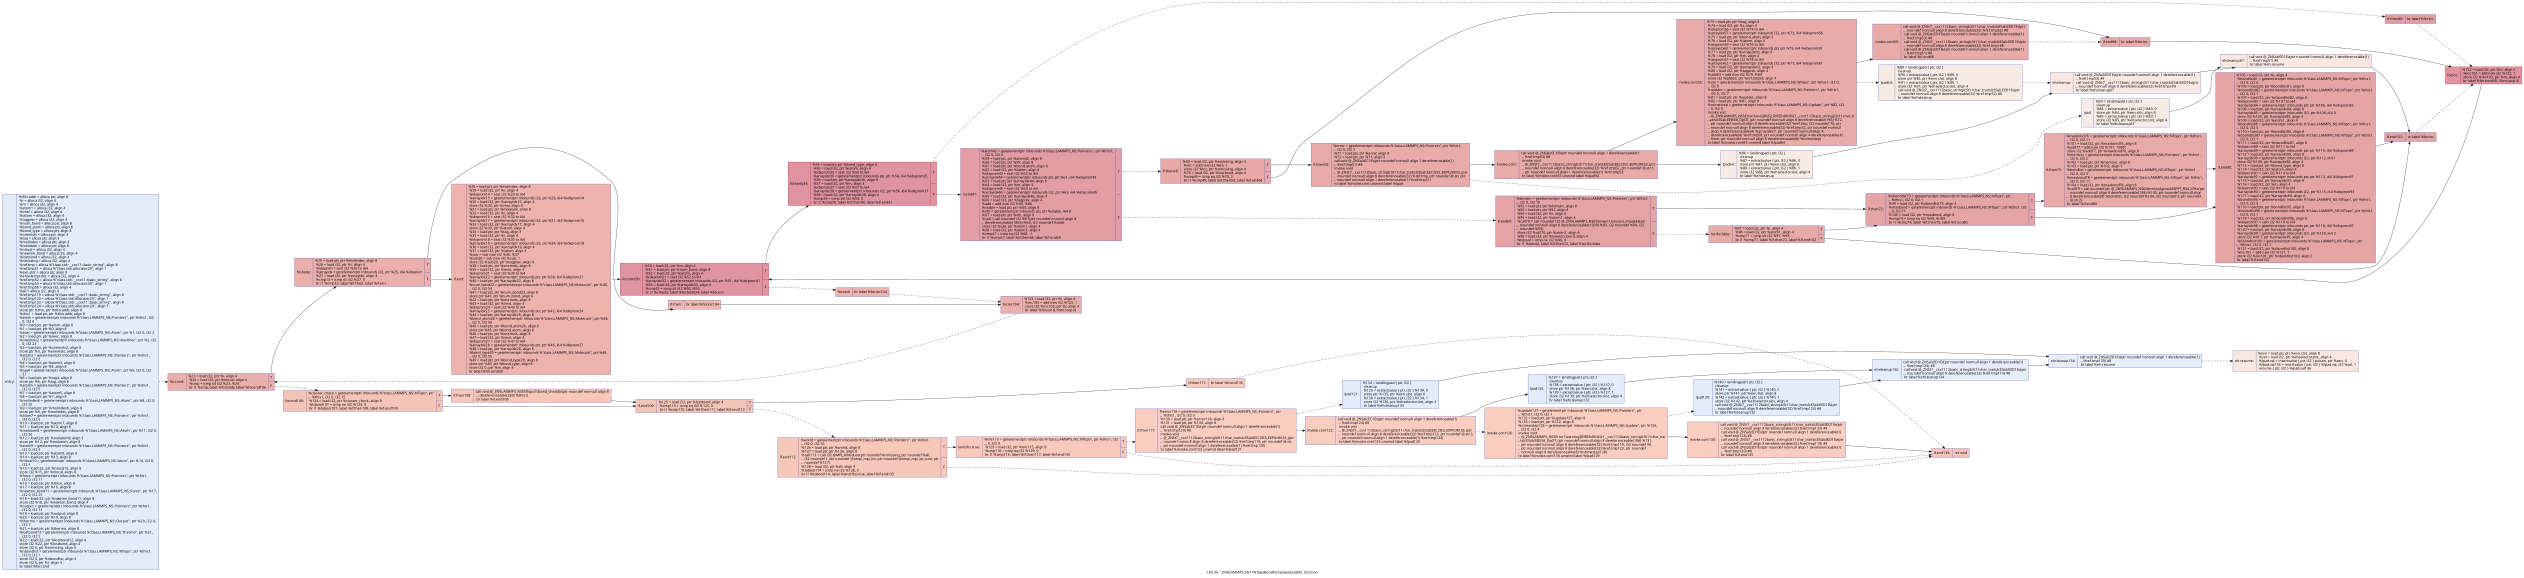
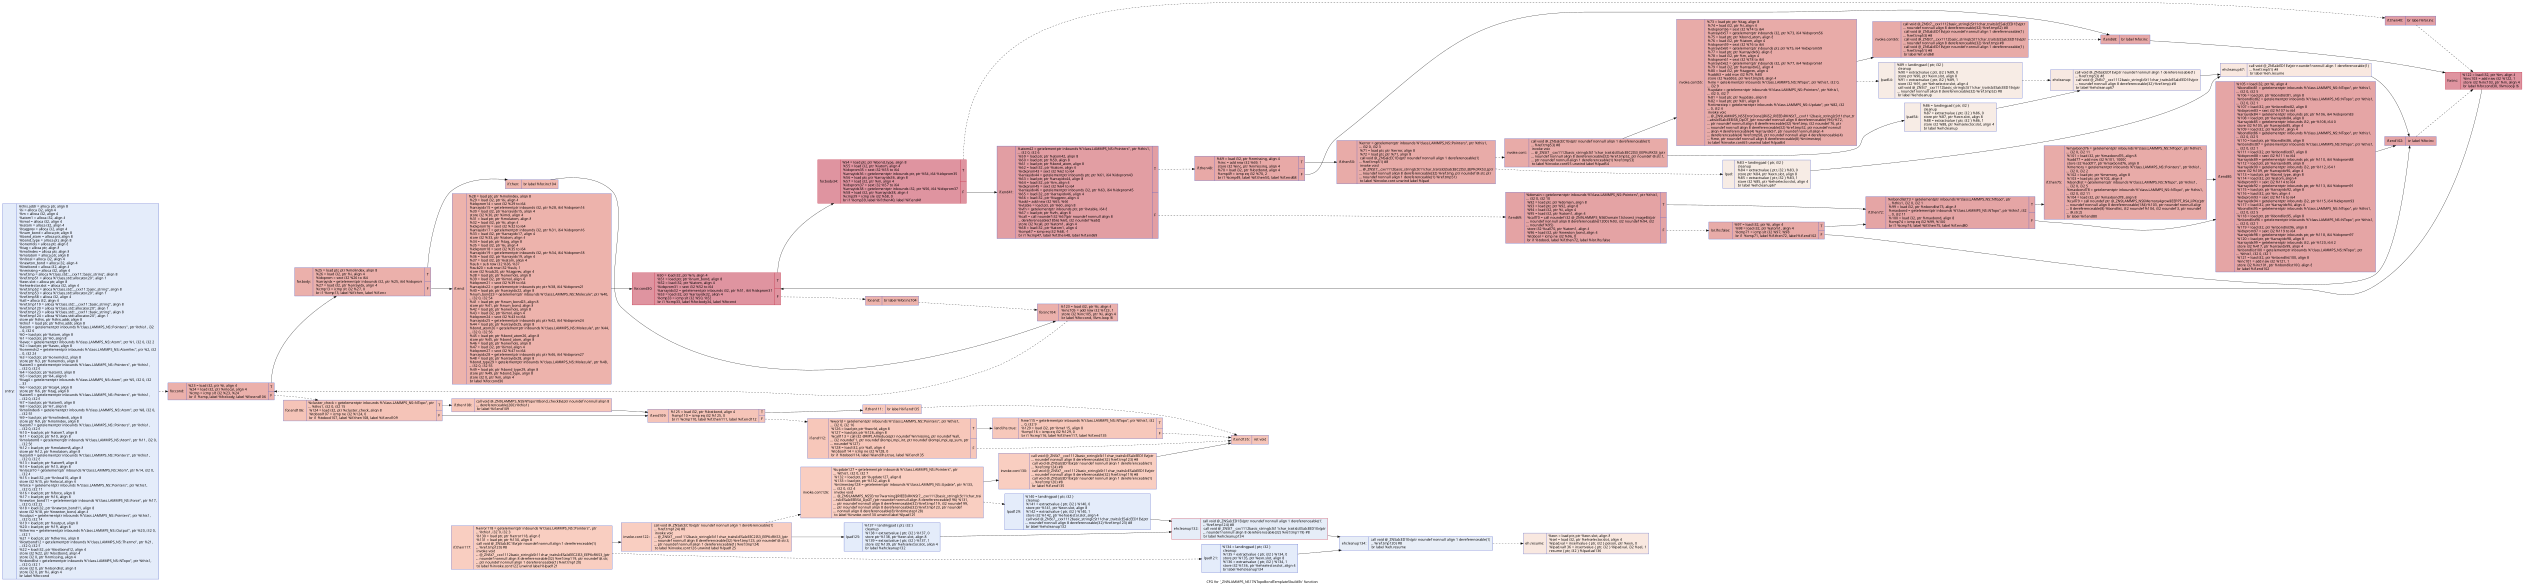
(1481, 165) -> (1499, 158)
(1950, 370) -> (1250, 529)
(1129, 442) -> none
